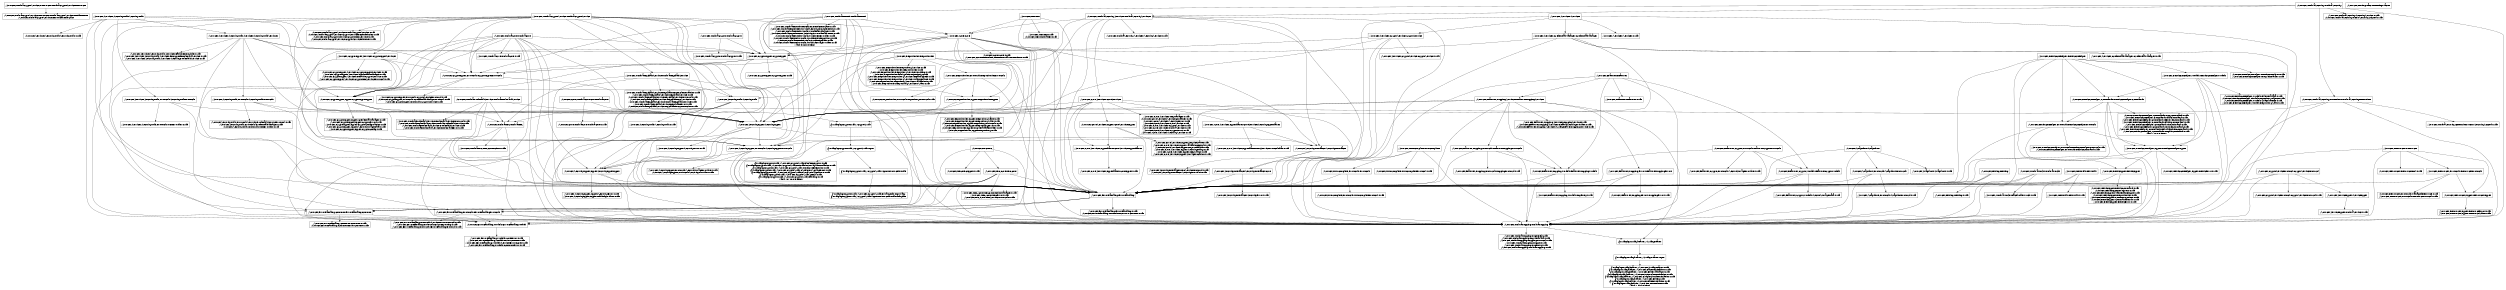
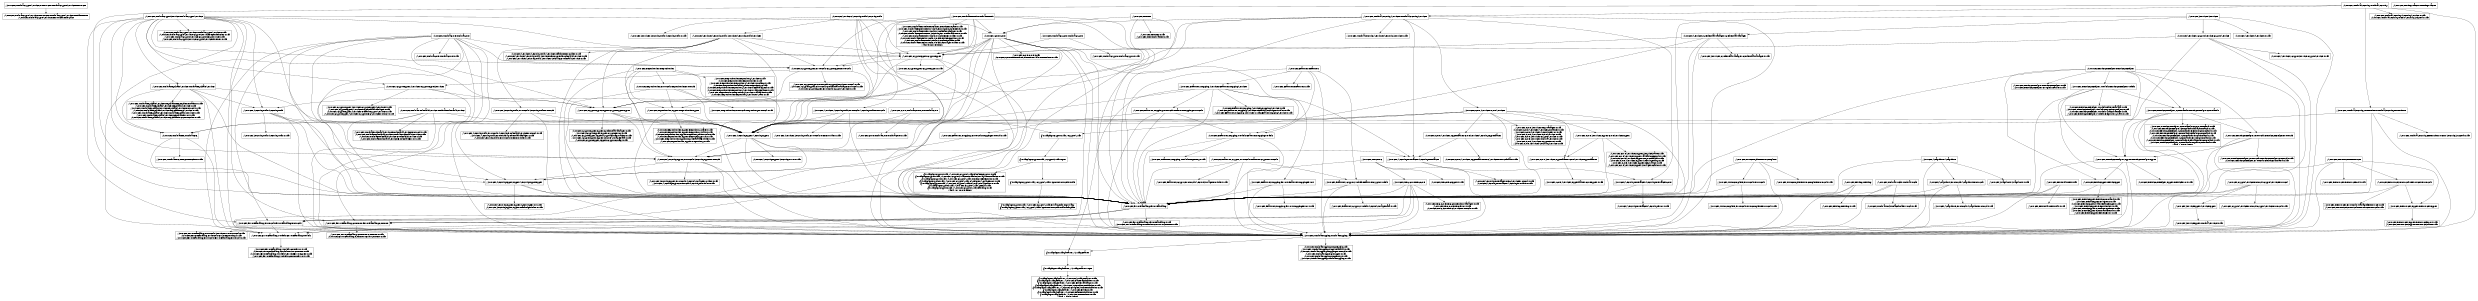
(419, 66) -> (618, 78)
(1137, 139) -> (836, 150)
